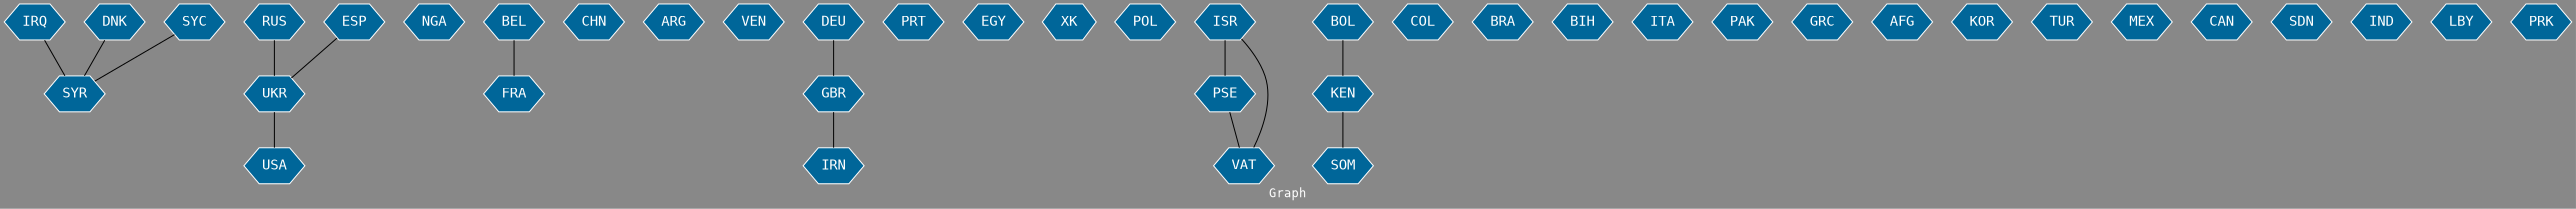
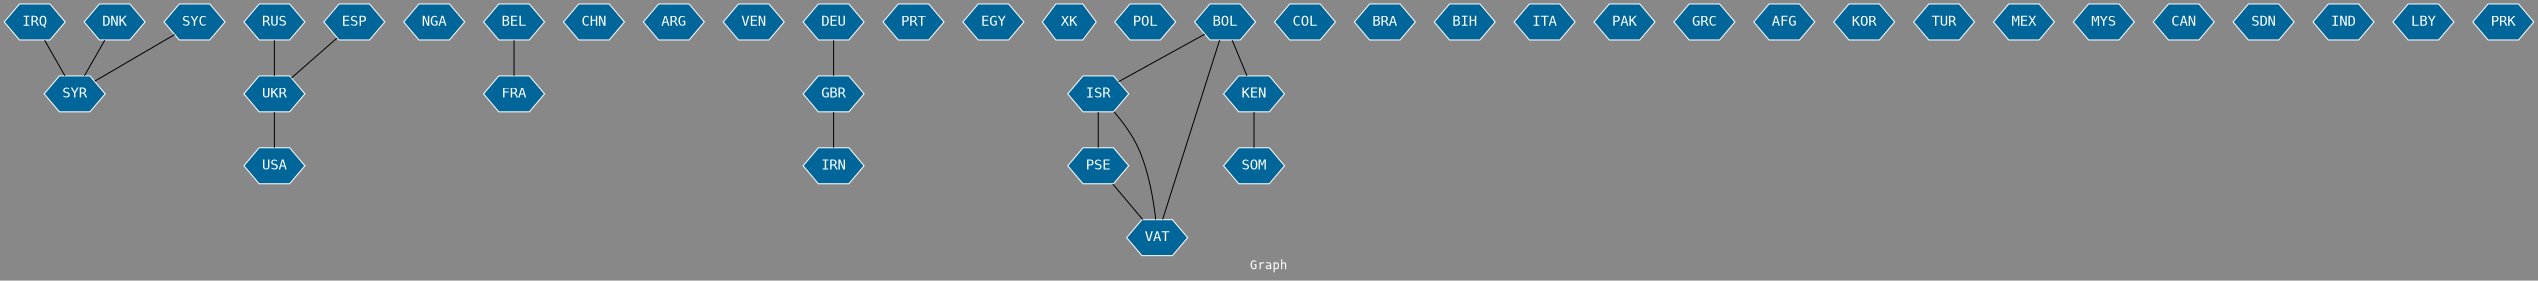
none -> (2104, 22)
none -> (1162, 58)
none -> (1191, 130)
